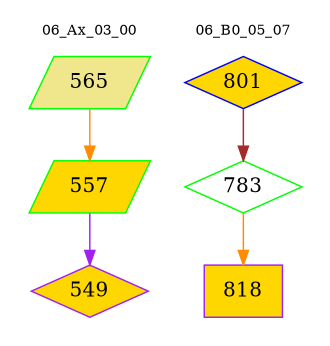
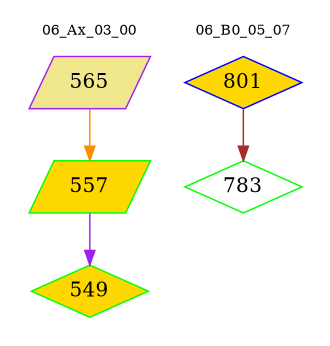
(90, 83) -> (90, 83)
(90, 291) -> (90, 291)
(243, 291) -> none
